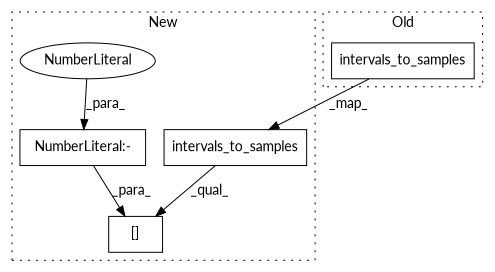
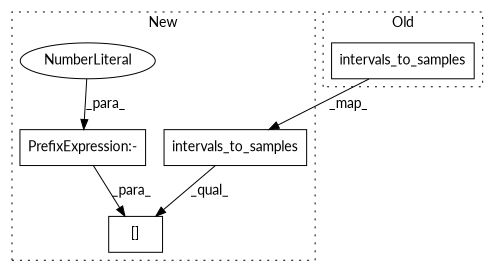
(83, 148) -> (83, 148)
